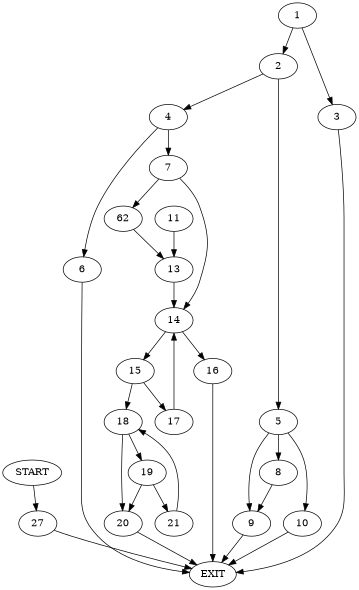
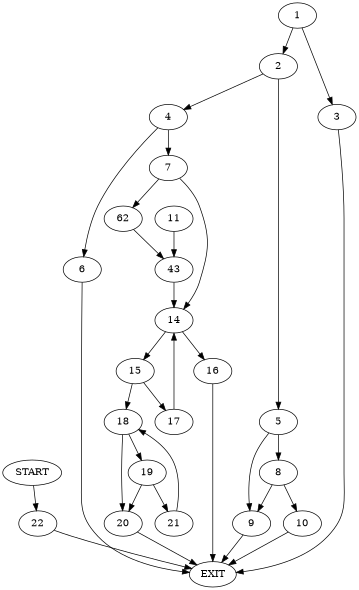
(174, 270) -> (174, 270)
(305, 466) -> (289, 495)
(38, 524) -> (38, 524)
